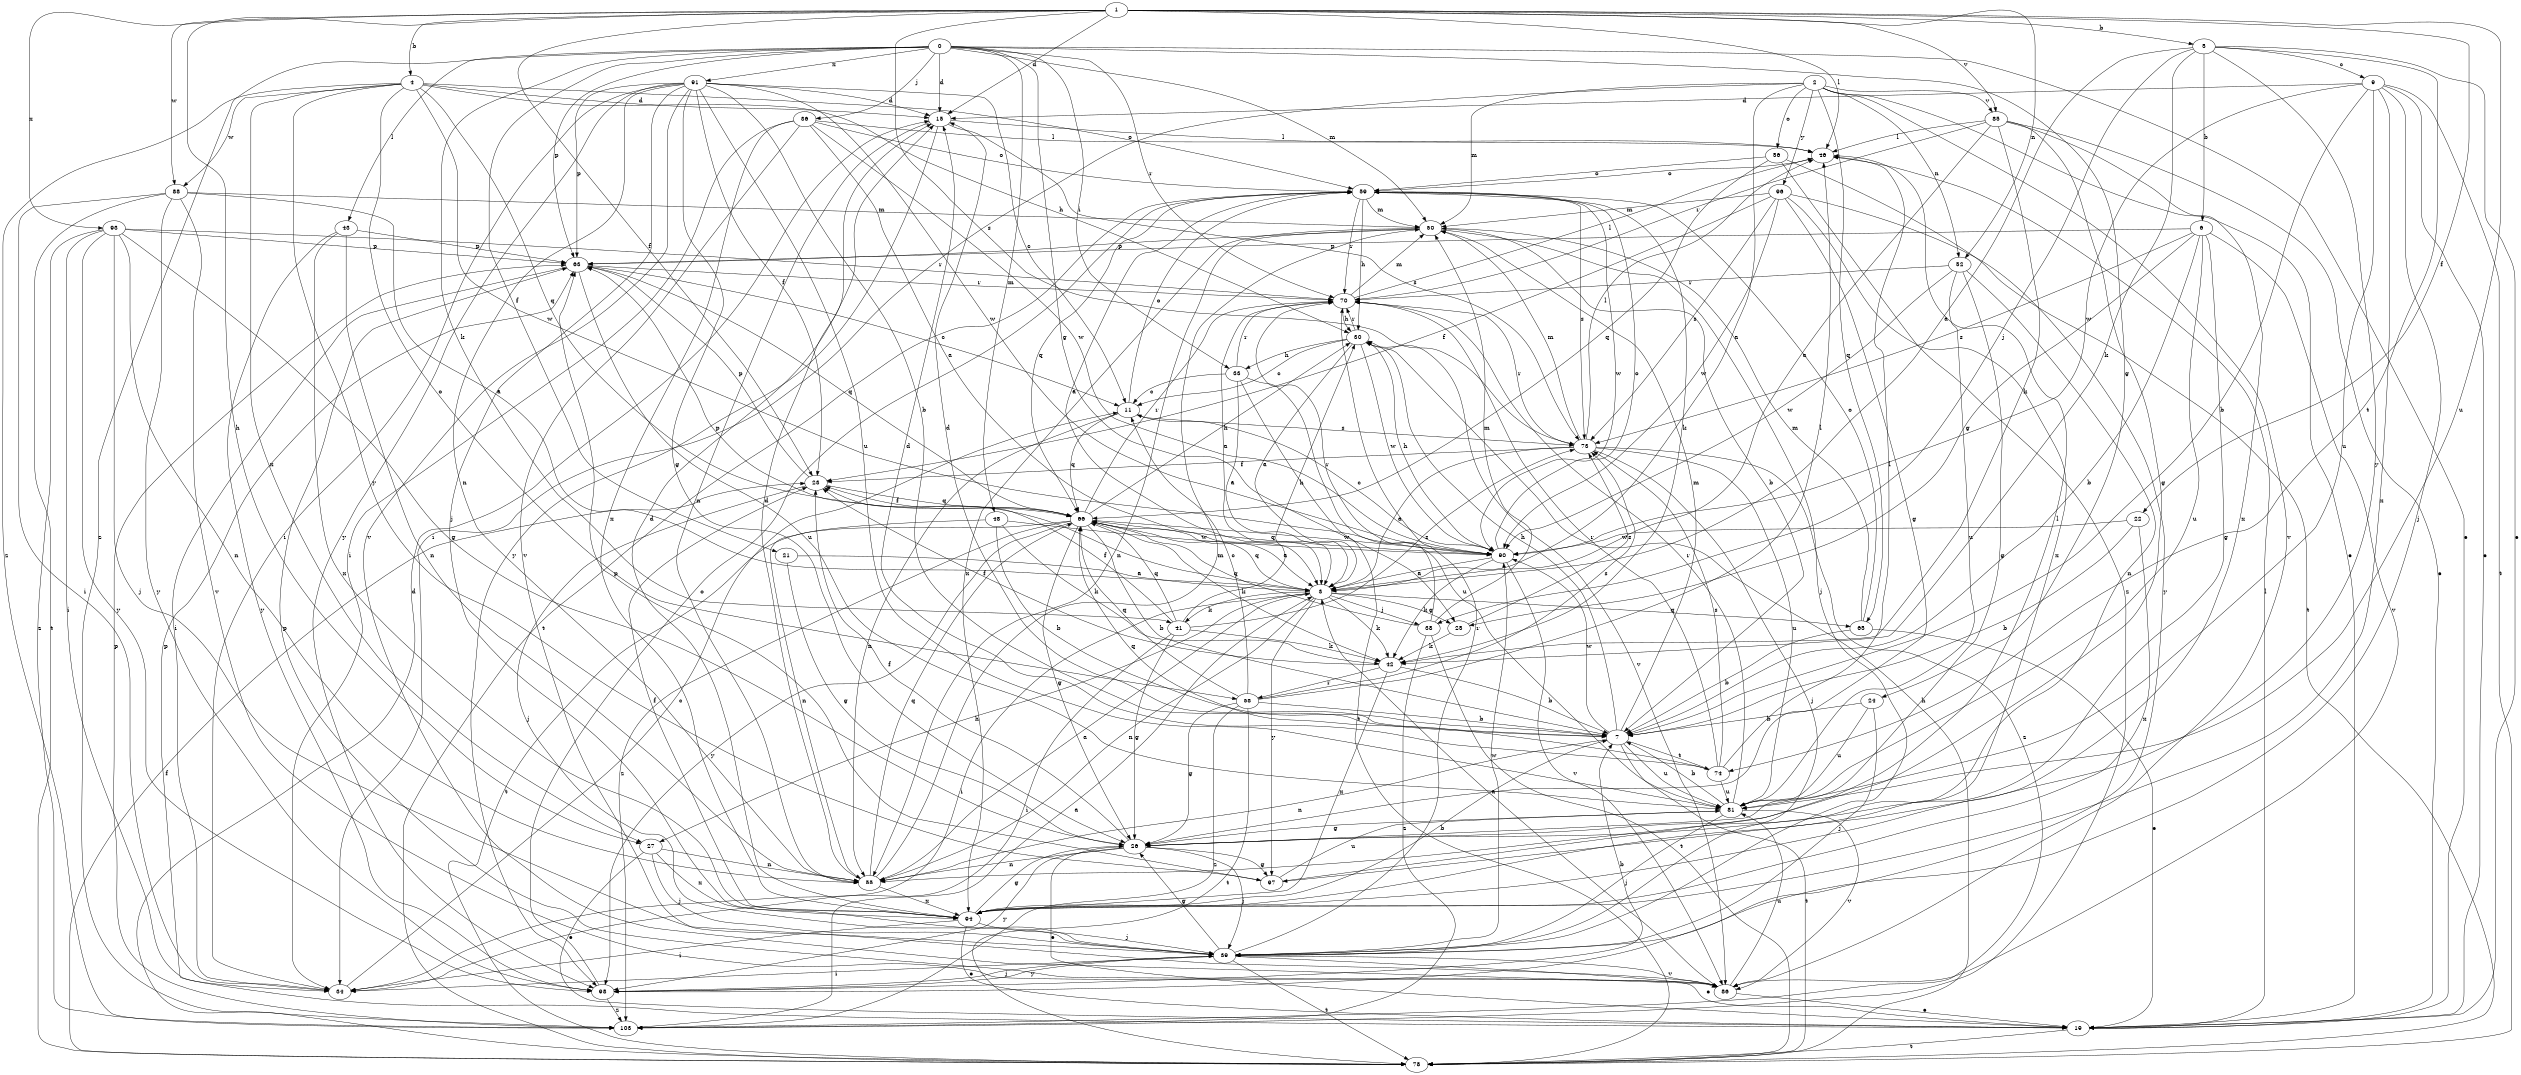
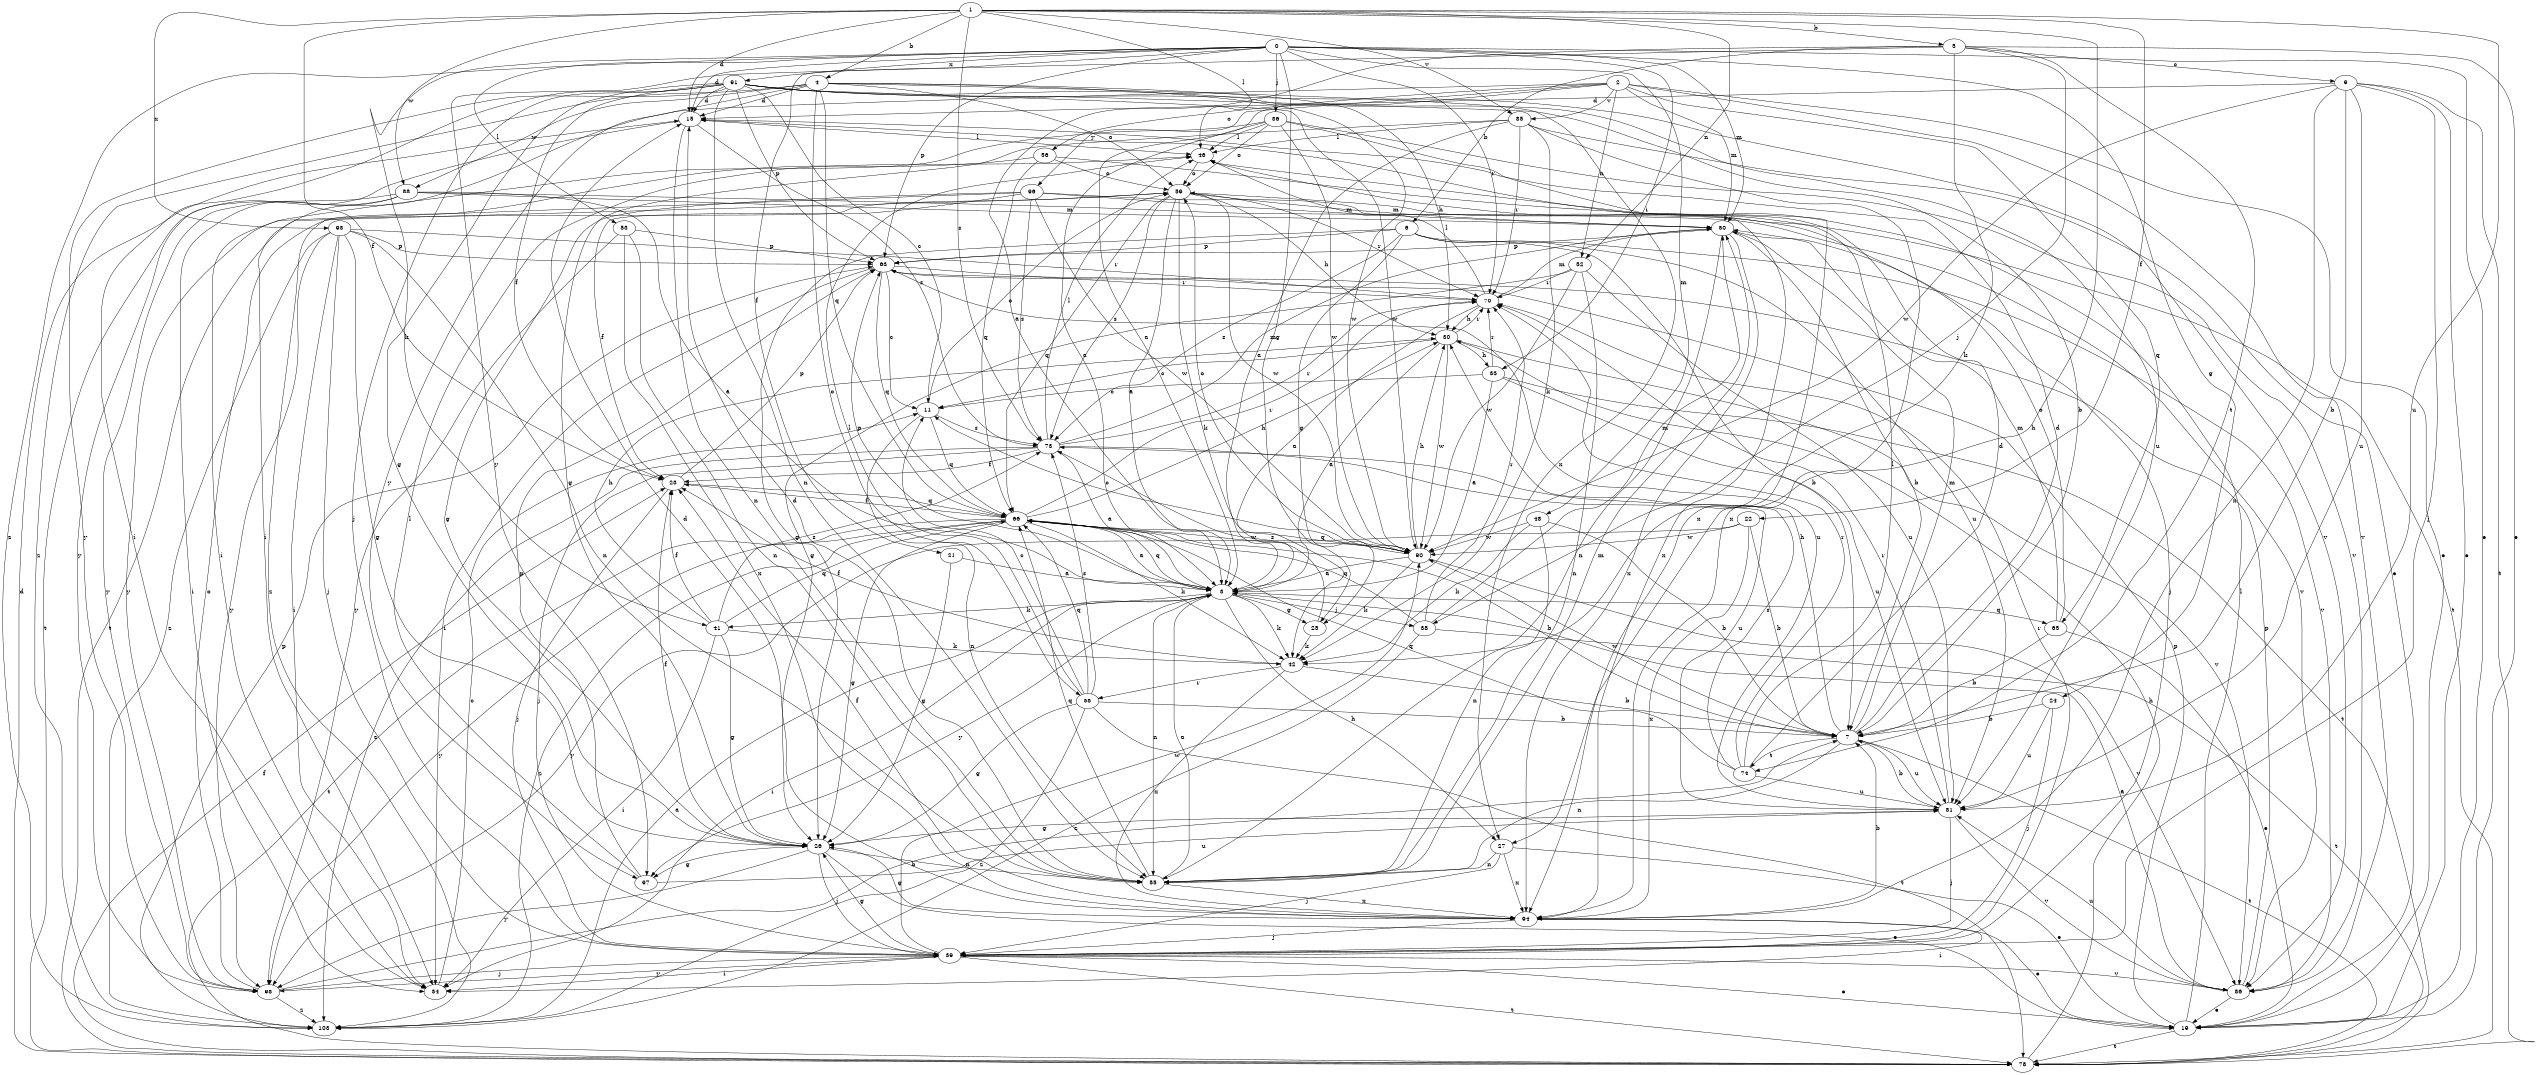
(346, 228) -> (624, 228)
none -> (1050, 542)
